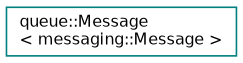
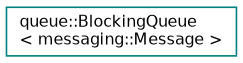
(121, 32) -> (121, 32)
